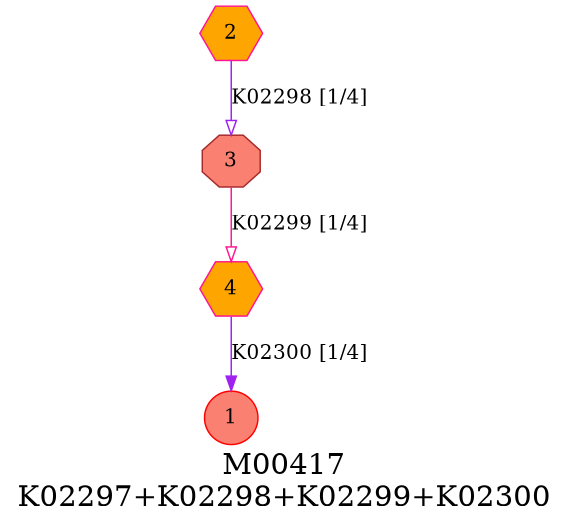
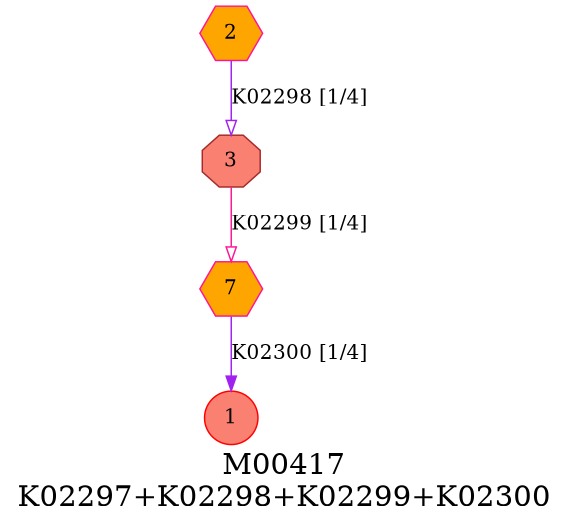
(231, 289) -> (231, 289)
